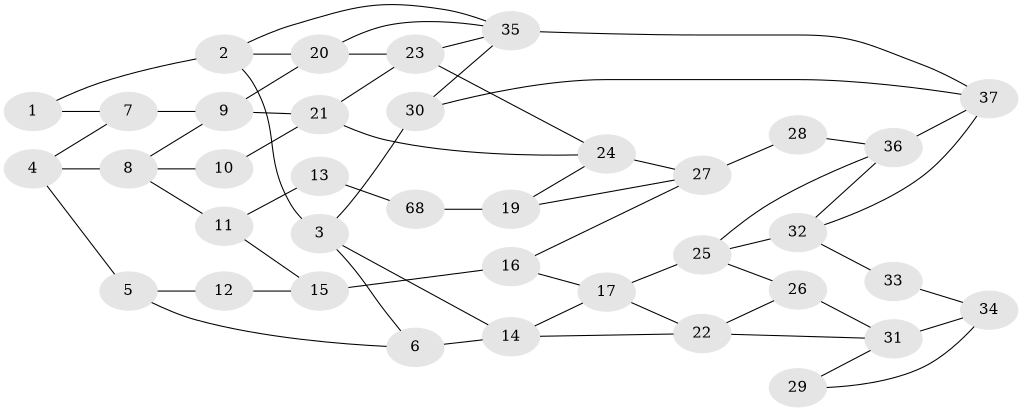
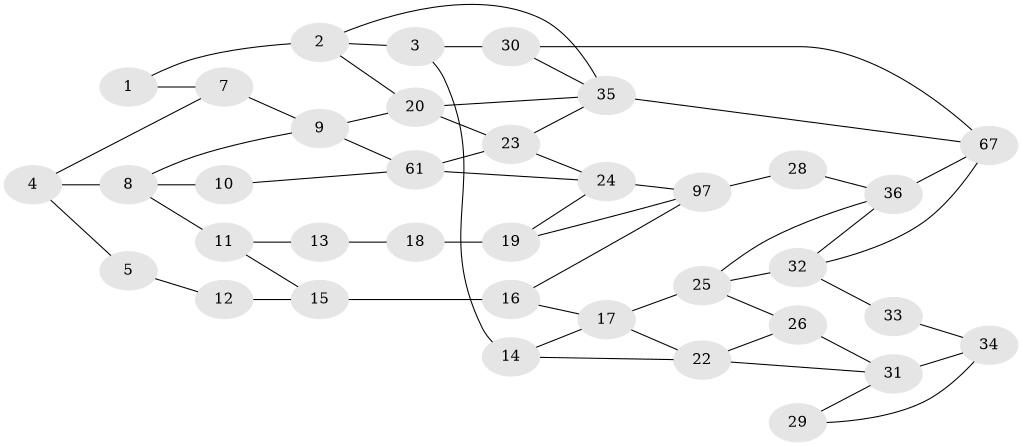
(989, 99) -> (989, 145)
(320, 115) -> (415, 170)
(702, 175) -> (702, 192)
(415, 209) -> (415, 242)
(415, 347) -> none
